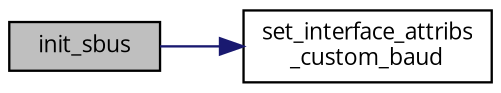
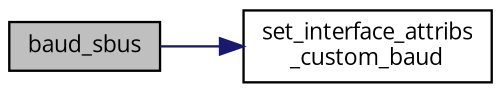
(85, 46) -> (85, 46)
